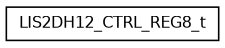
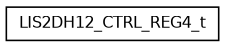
(113, 24) -> (113, 24)
